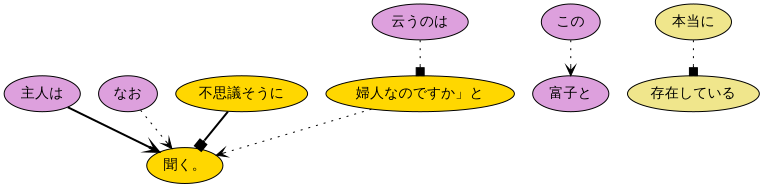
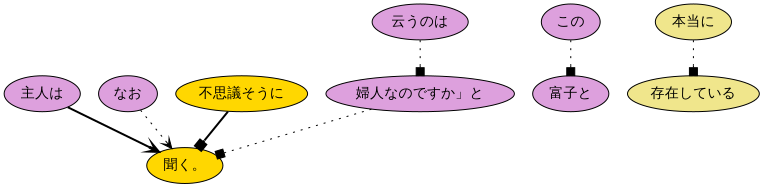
(571, 53) -> (571, 53)
(420, 94) -> (420, 94)
(299, 131) -> (299, 131)
